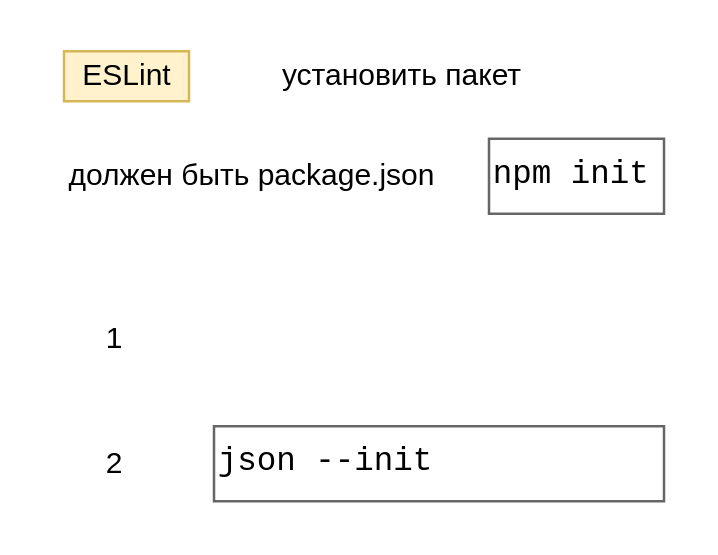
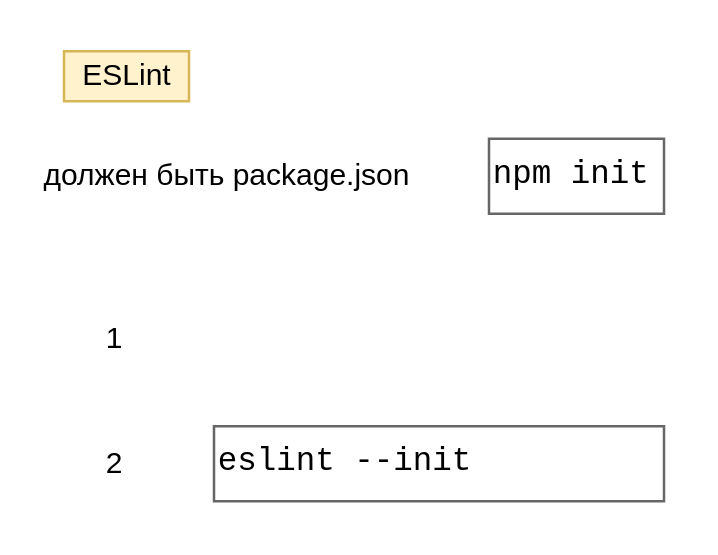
(401, 76) -> none
(251, 176) -> (226, 176)
(299, 462) -> (308, 462)
